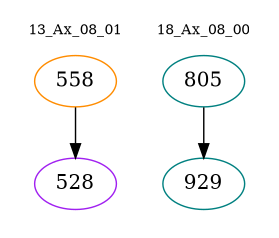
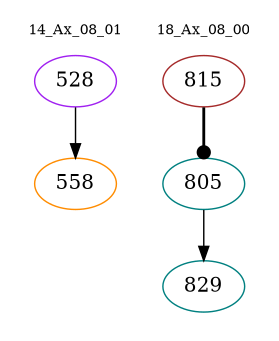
(76, 31) -> (76, 31)
none -> (204, 81)
(76, 126) -> (76, 126)
(204, 184) -> (204, 286)
